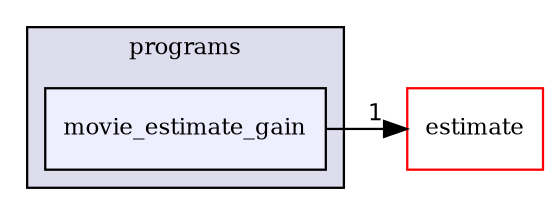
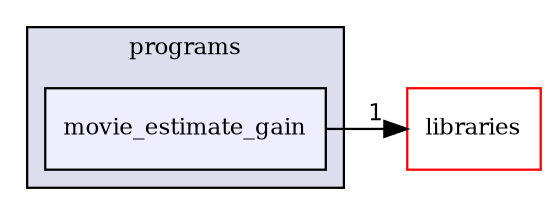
(475, 129) -> (474, 129)
